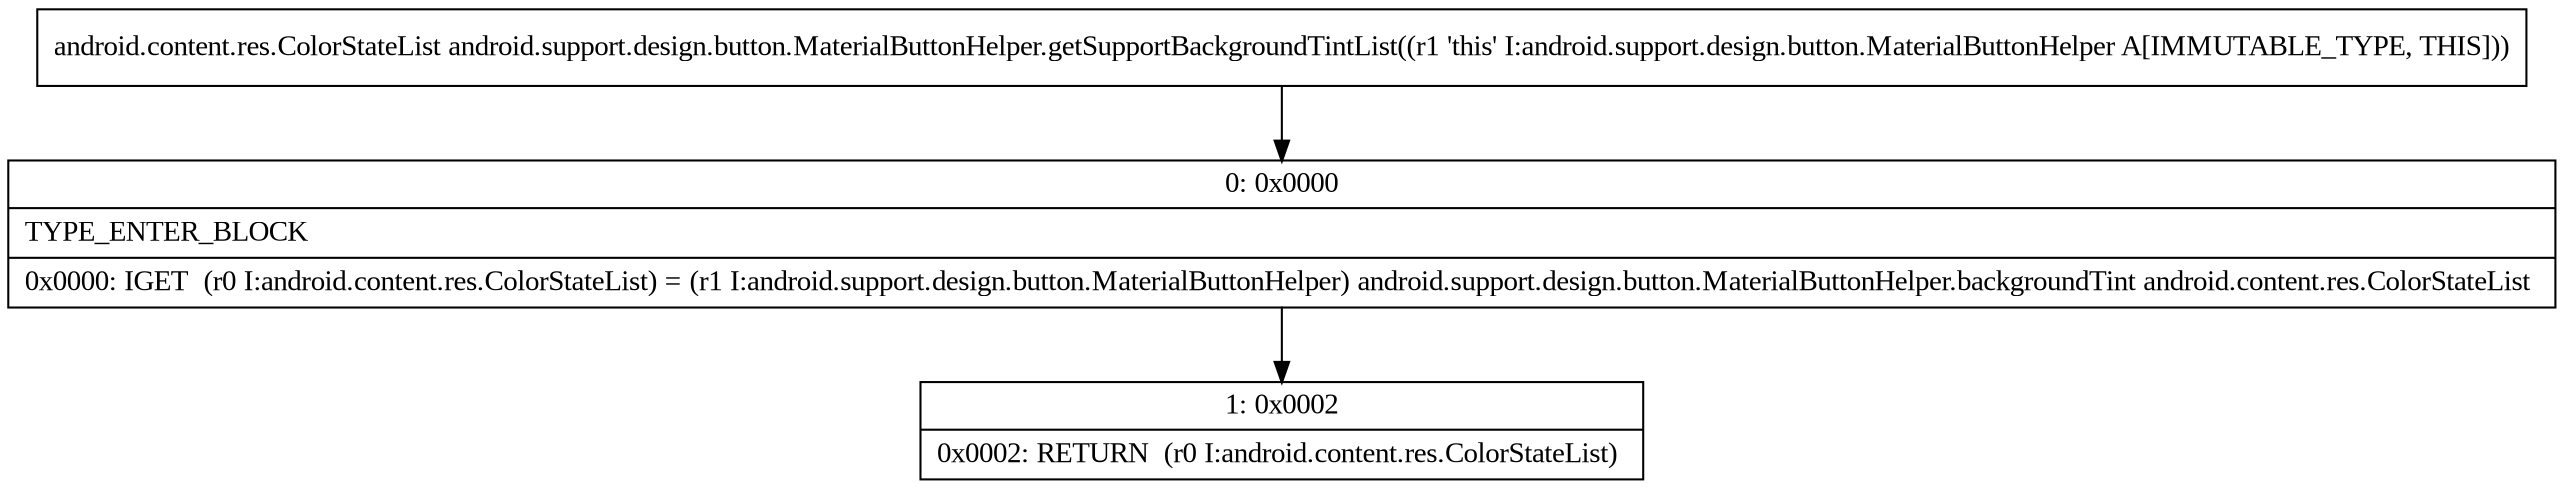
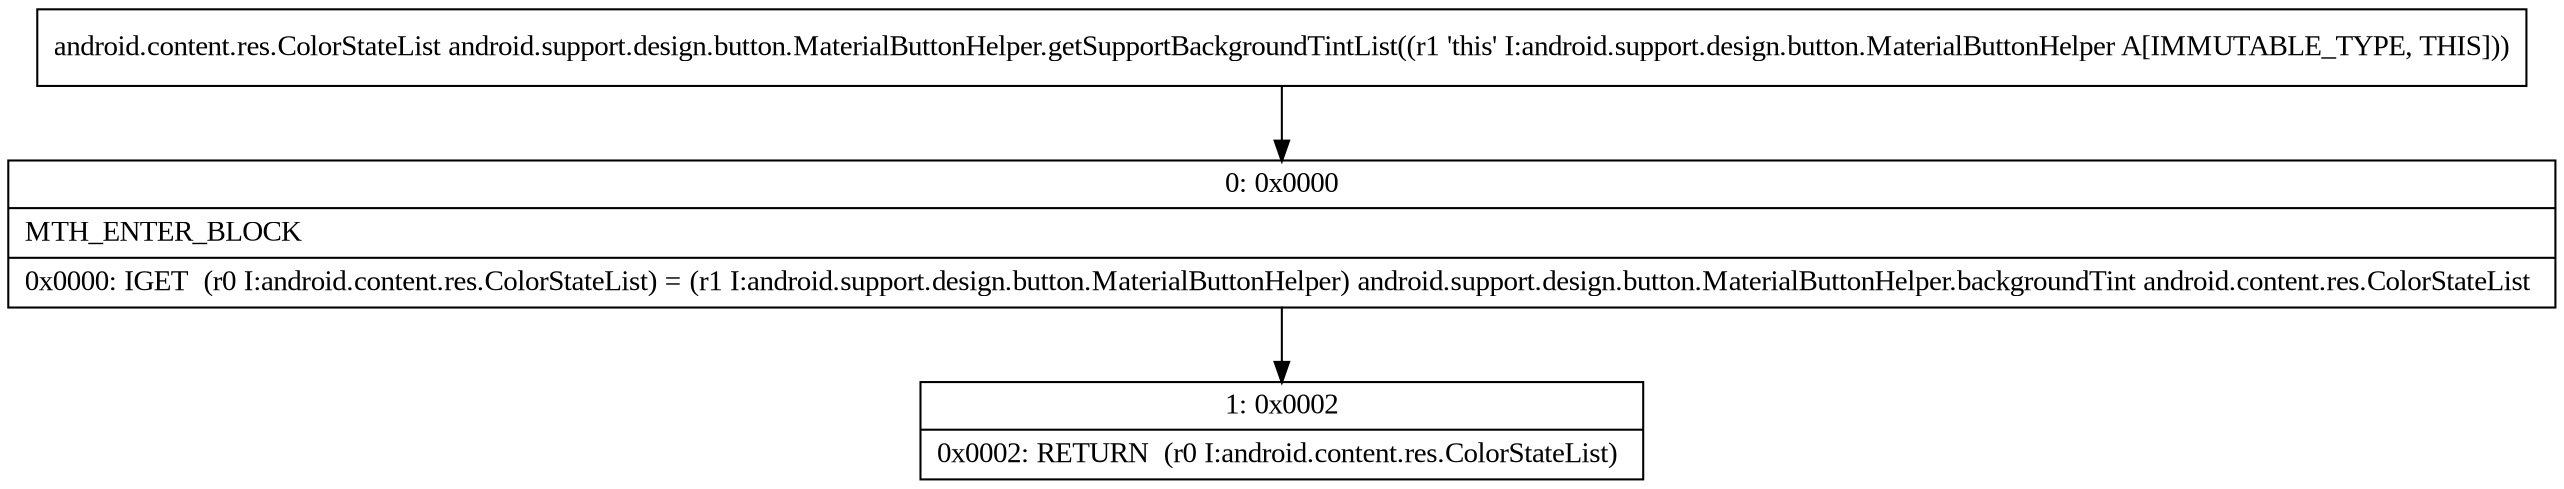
(167, 232) -> (164, 232)
